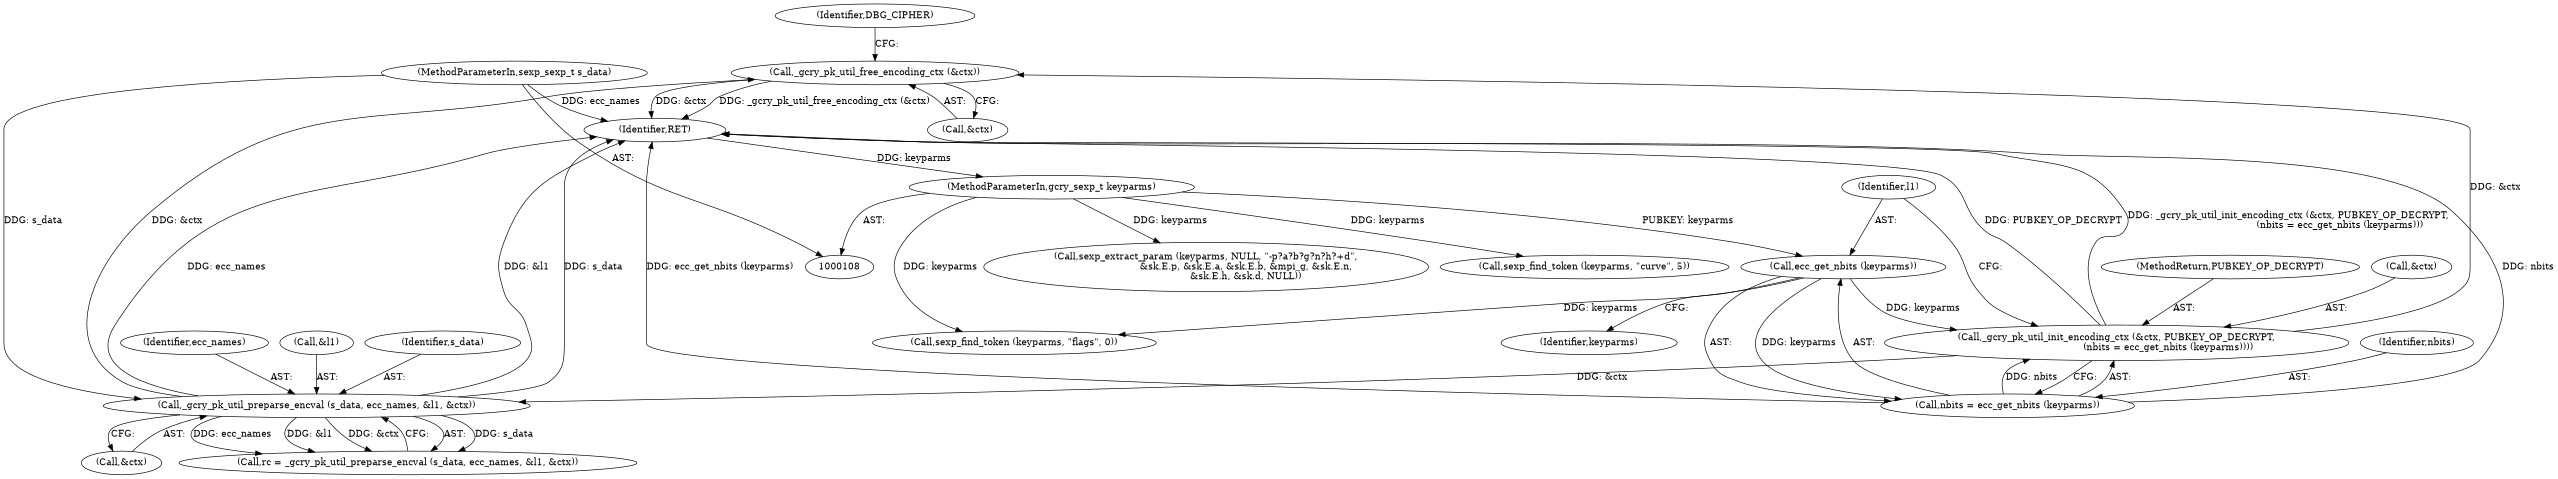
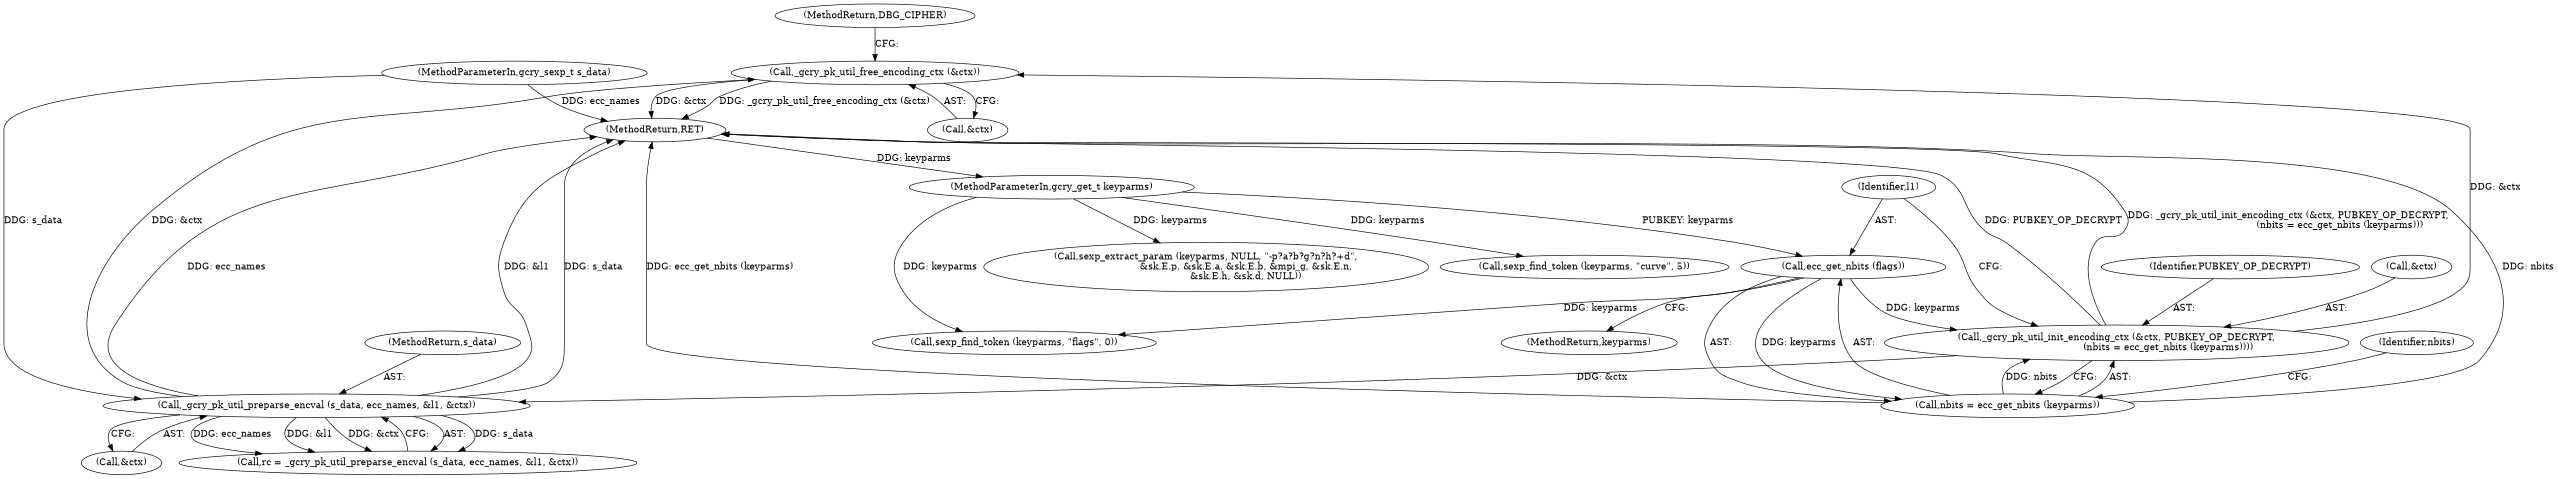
(875, 16) -> (875, 16)
(514, 73) -> (514, 73)
(655, 130) -> (655, 130)
(1052, 187) -> (1052, 187)
(840, 267) -> none
(1843, 267) -> (1843, 267)
(2230, 267) -> (2230, 267)
(194, 343) -> none
(317, 343) -> none
(443, 343) -> (443, 343)
(1589, 343) -> (1589, 343)
(2301, 377) -> (2301, 377)
